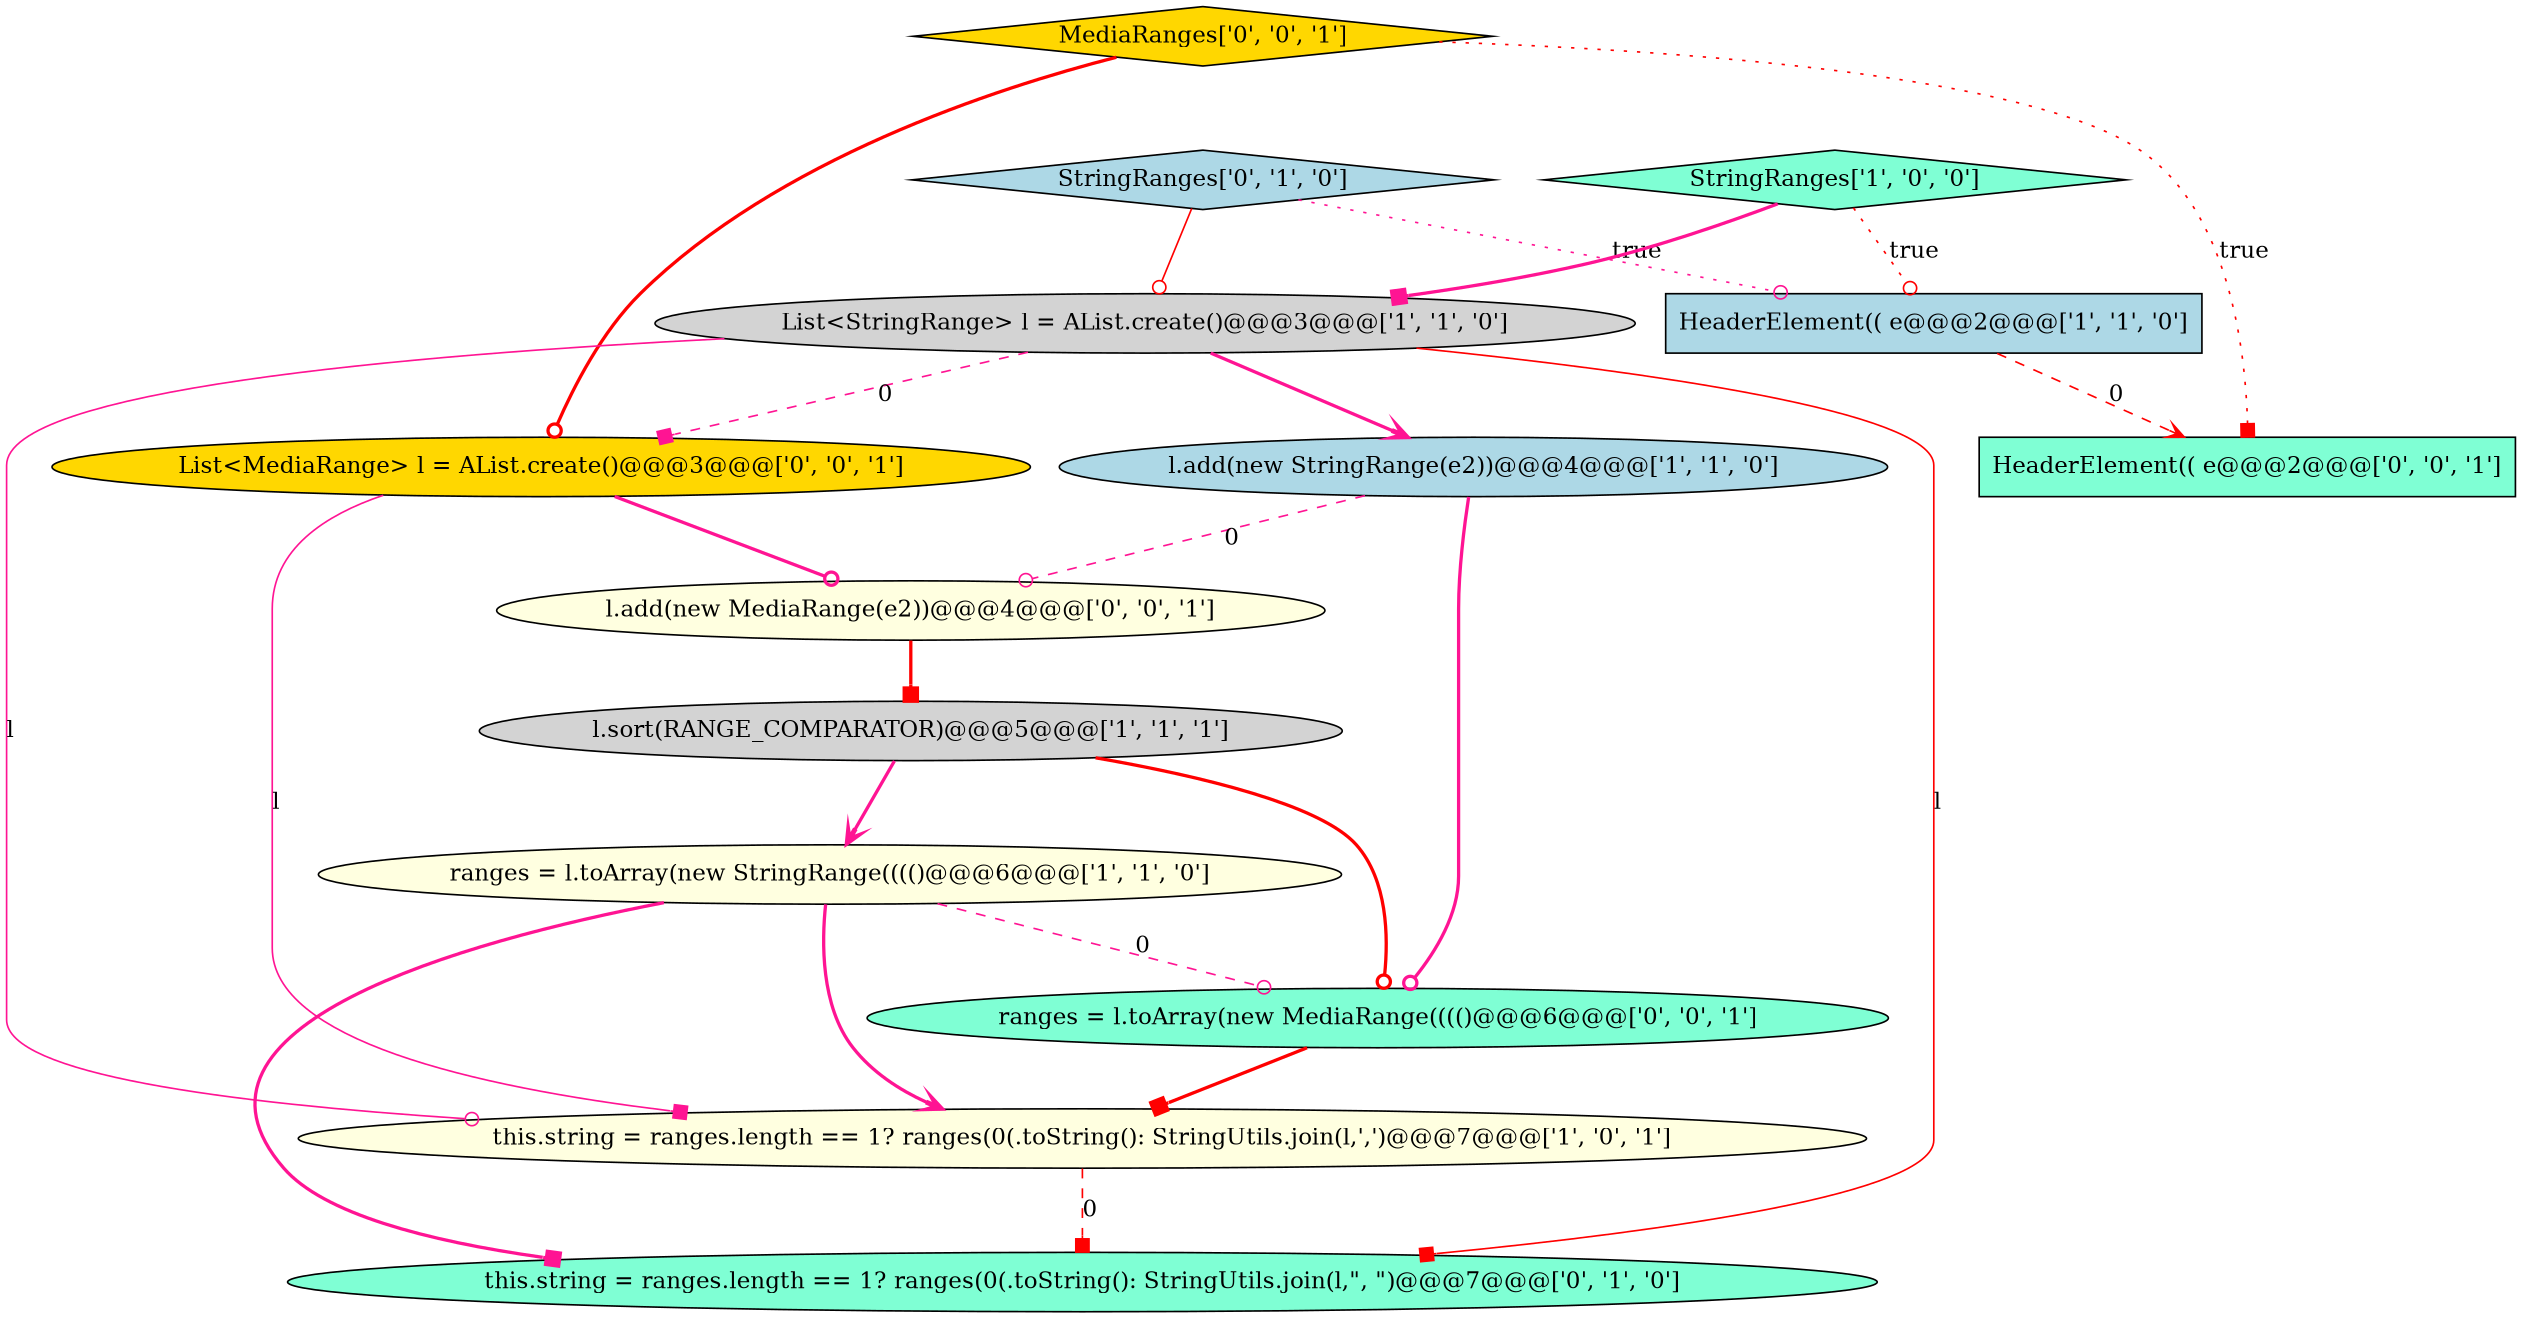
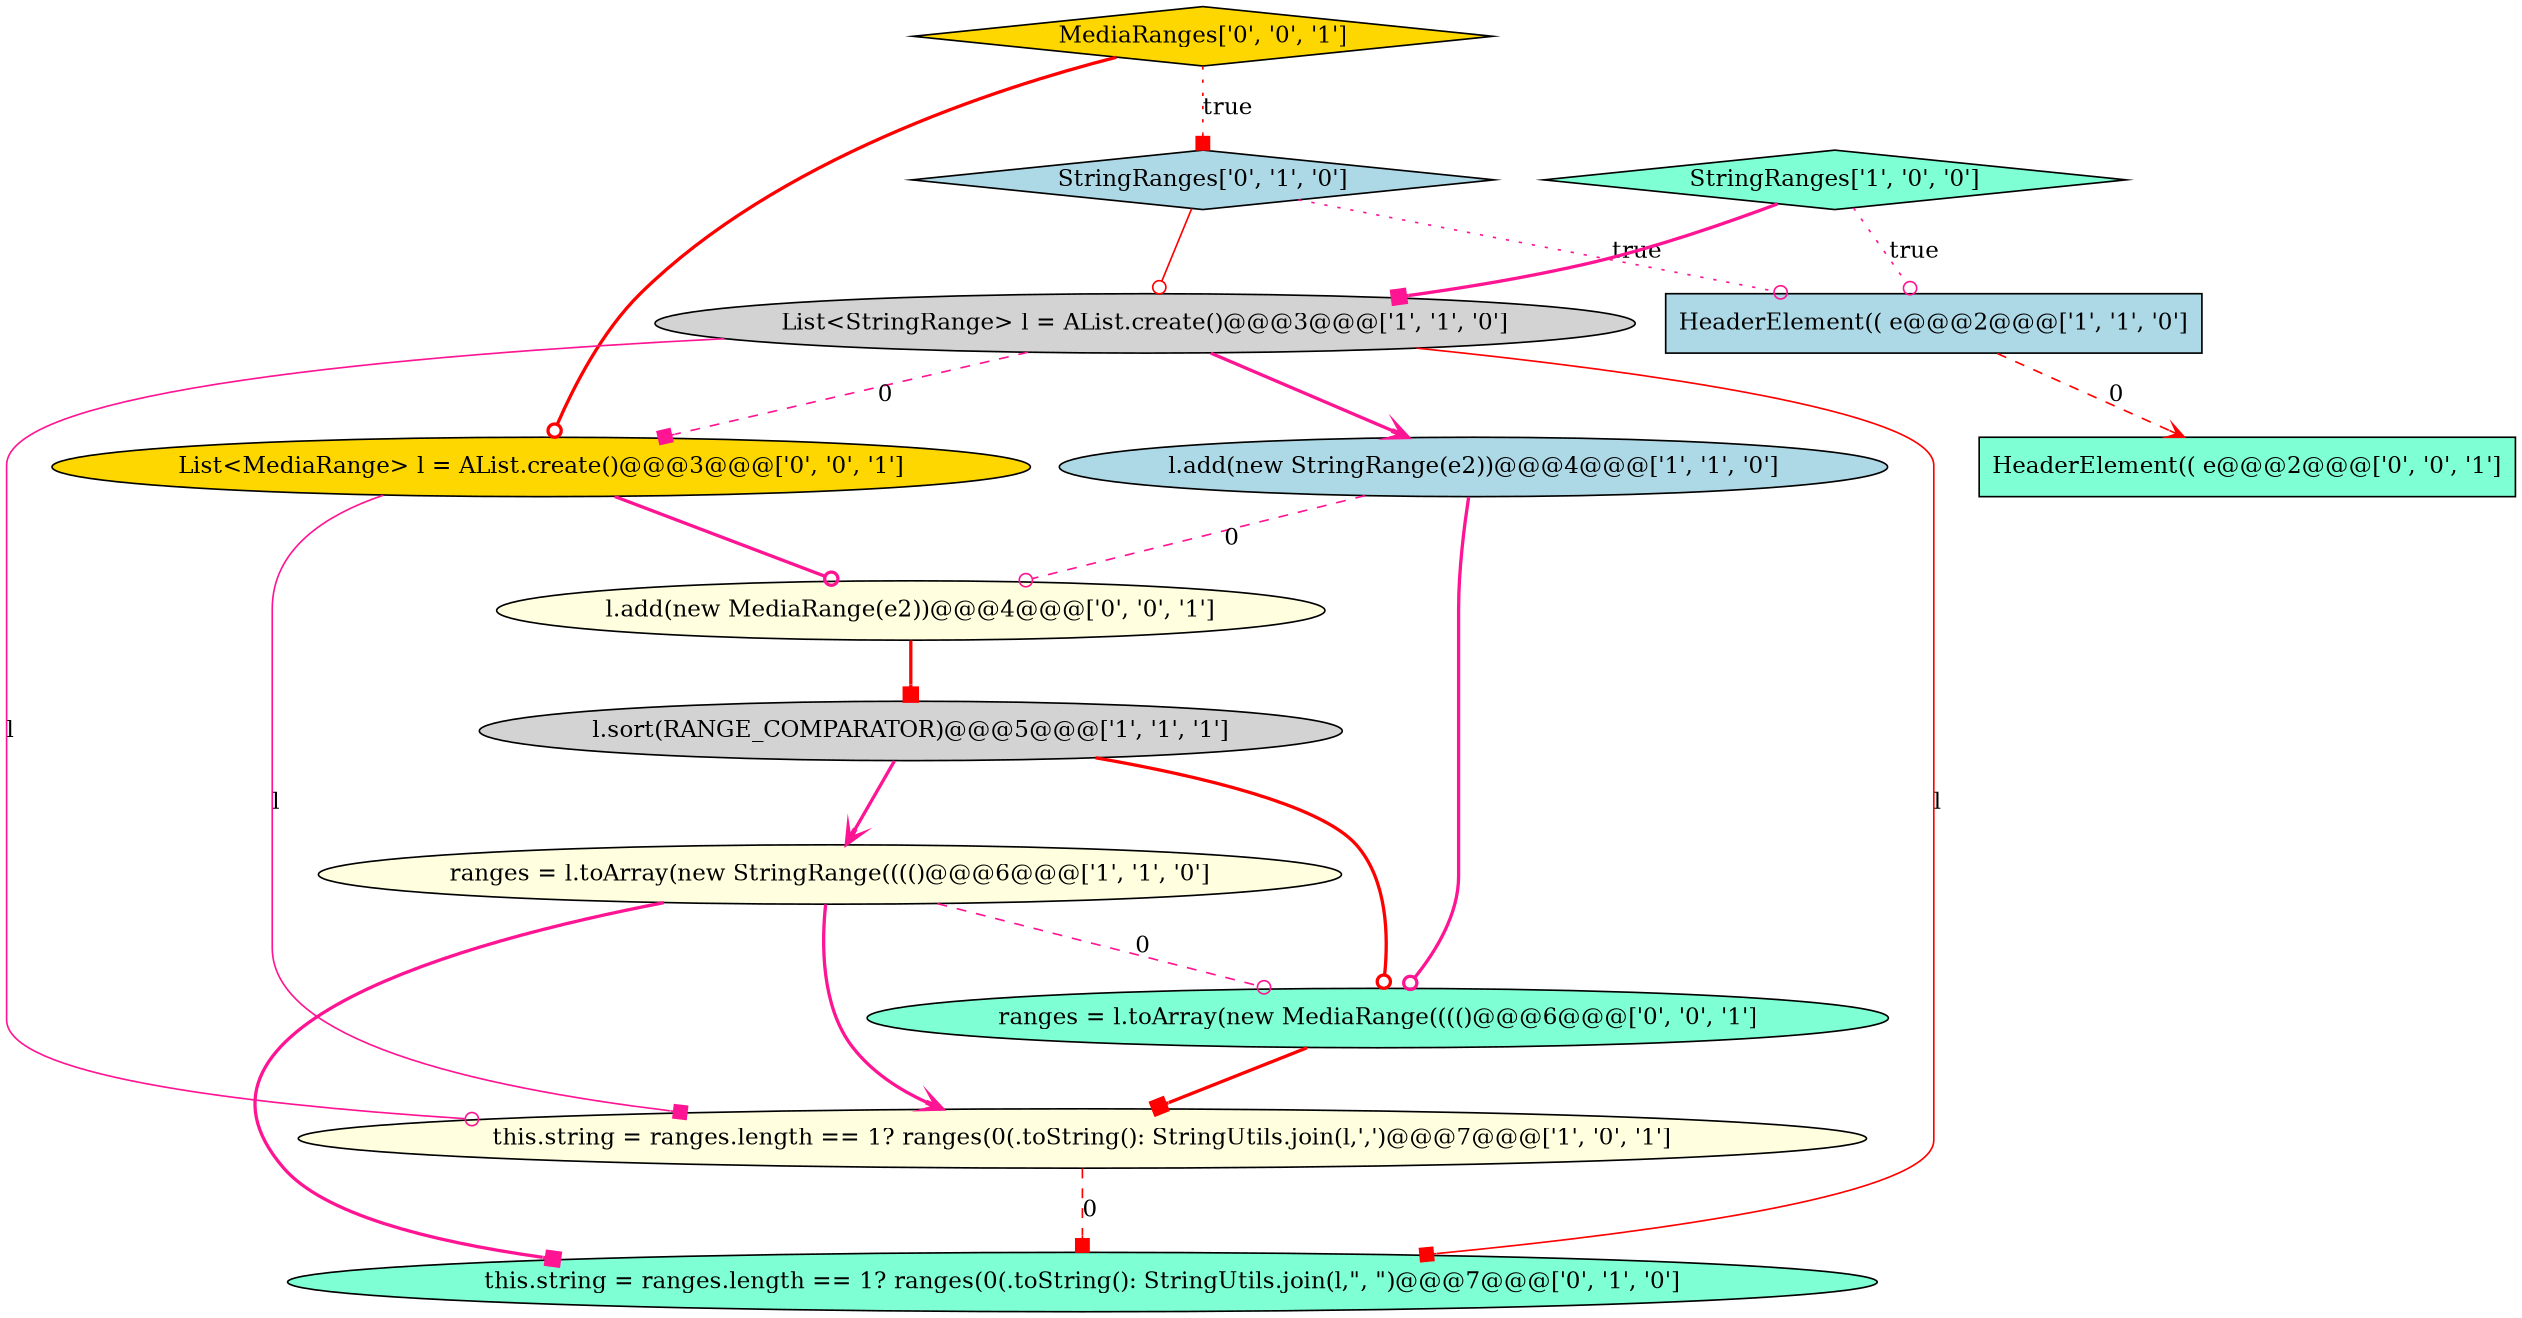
(1944, 87) -> (1203, 100)
(1880, 245) -> (1880, 245)
